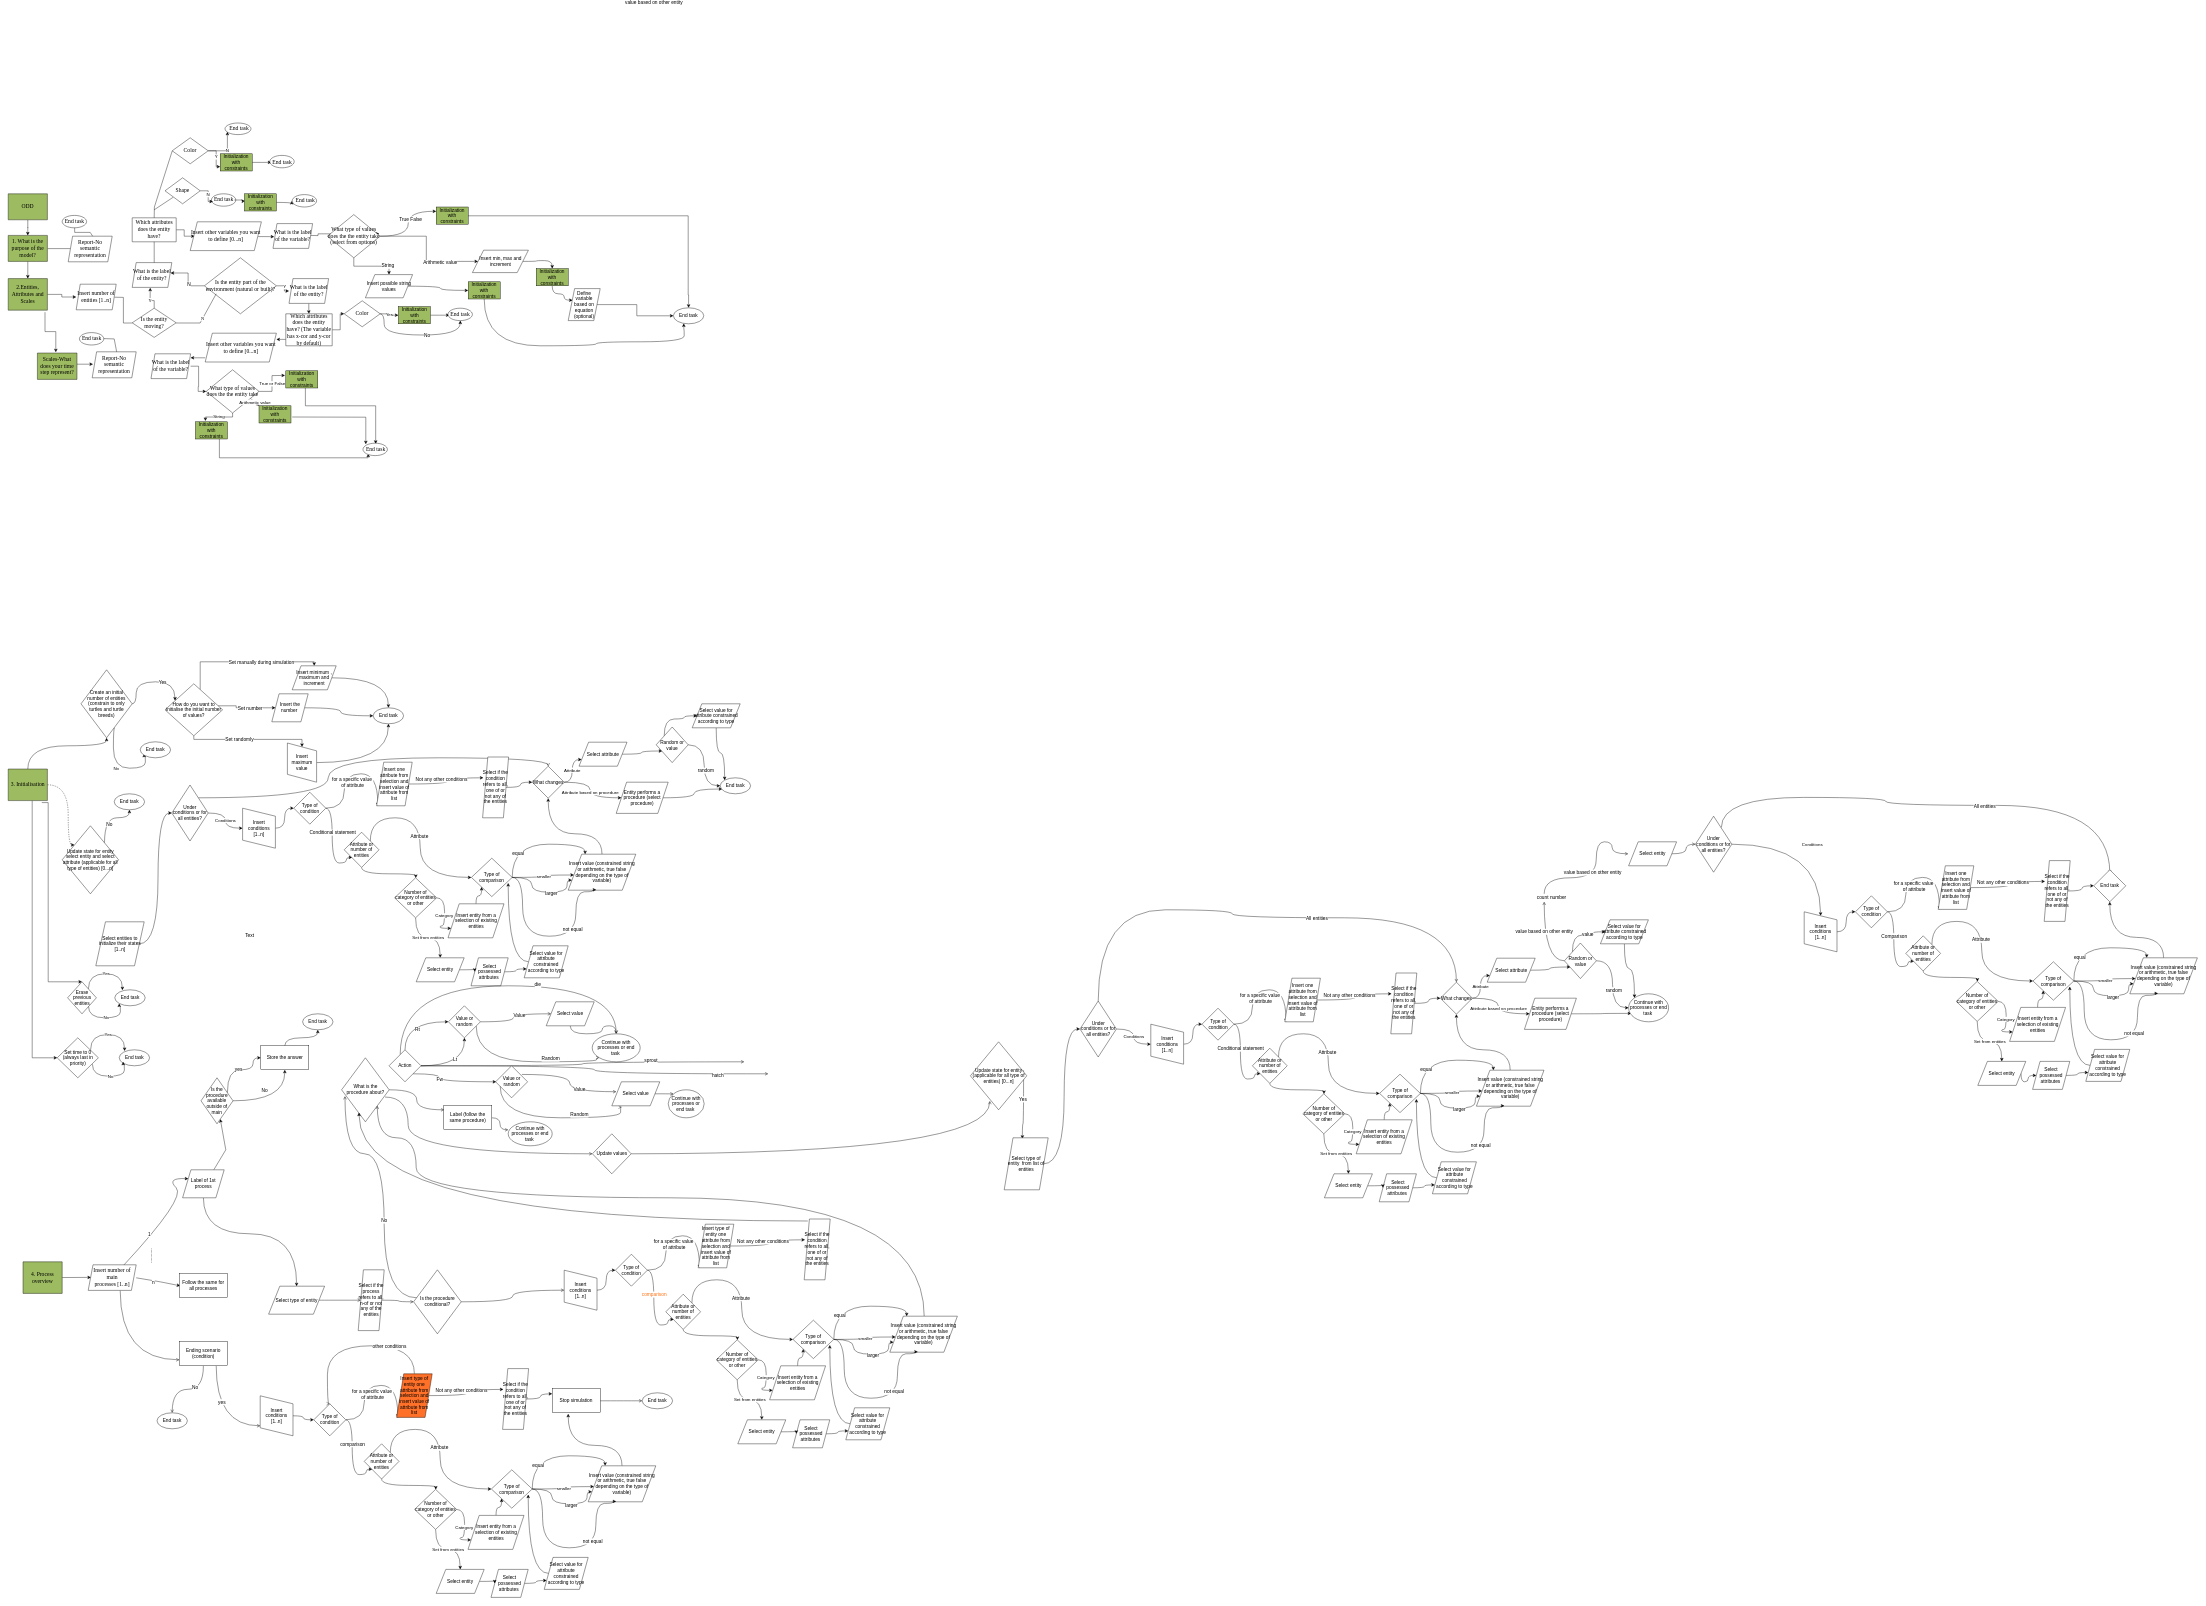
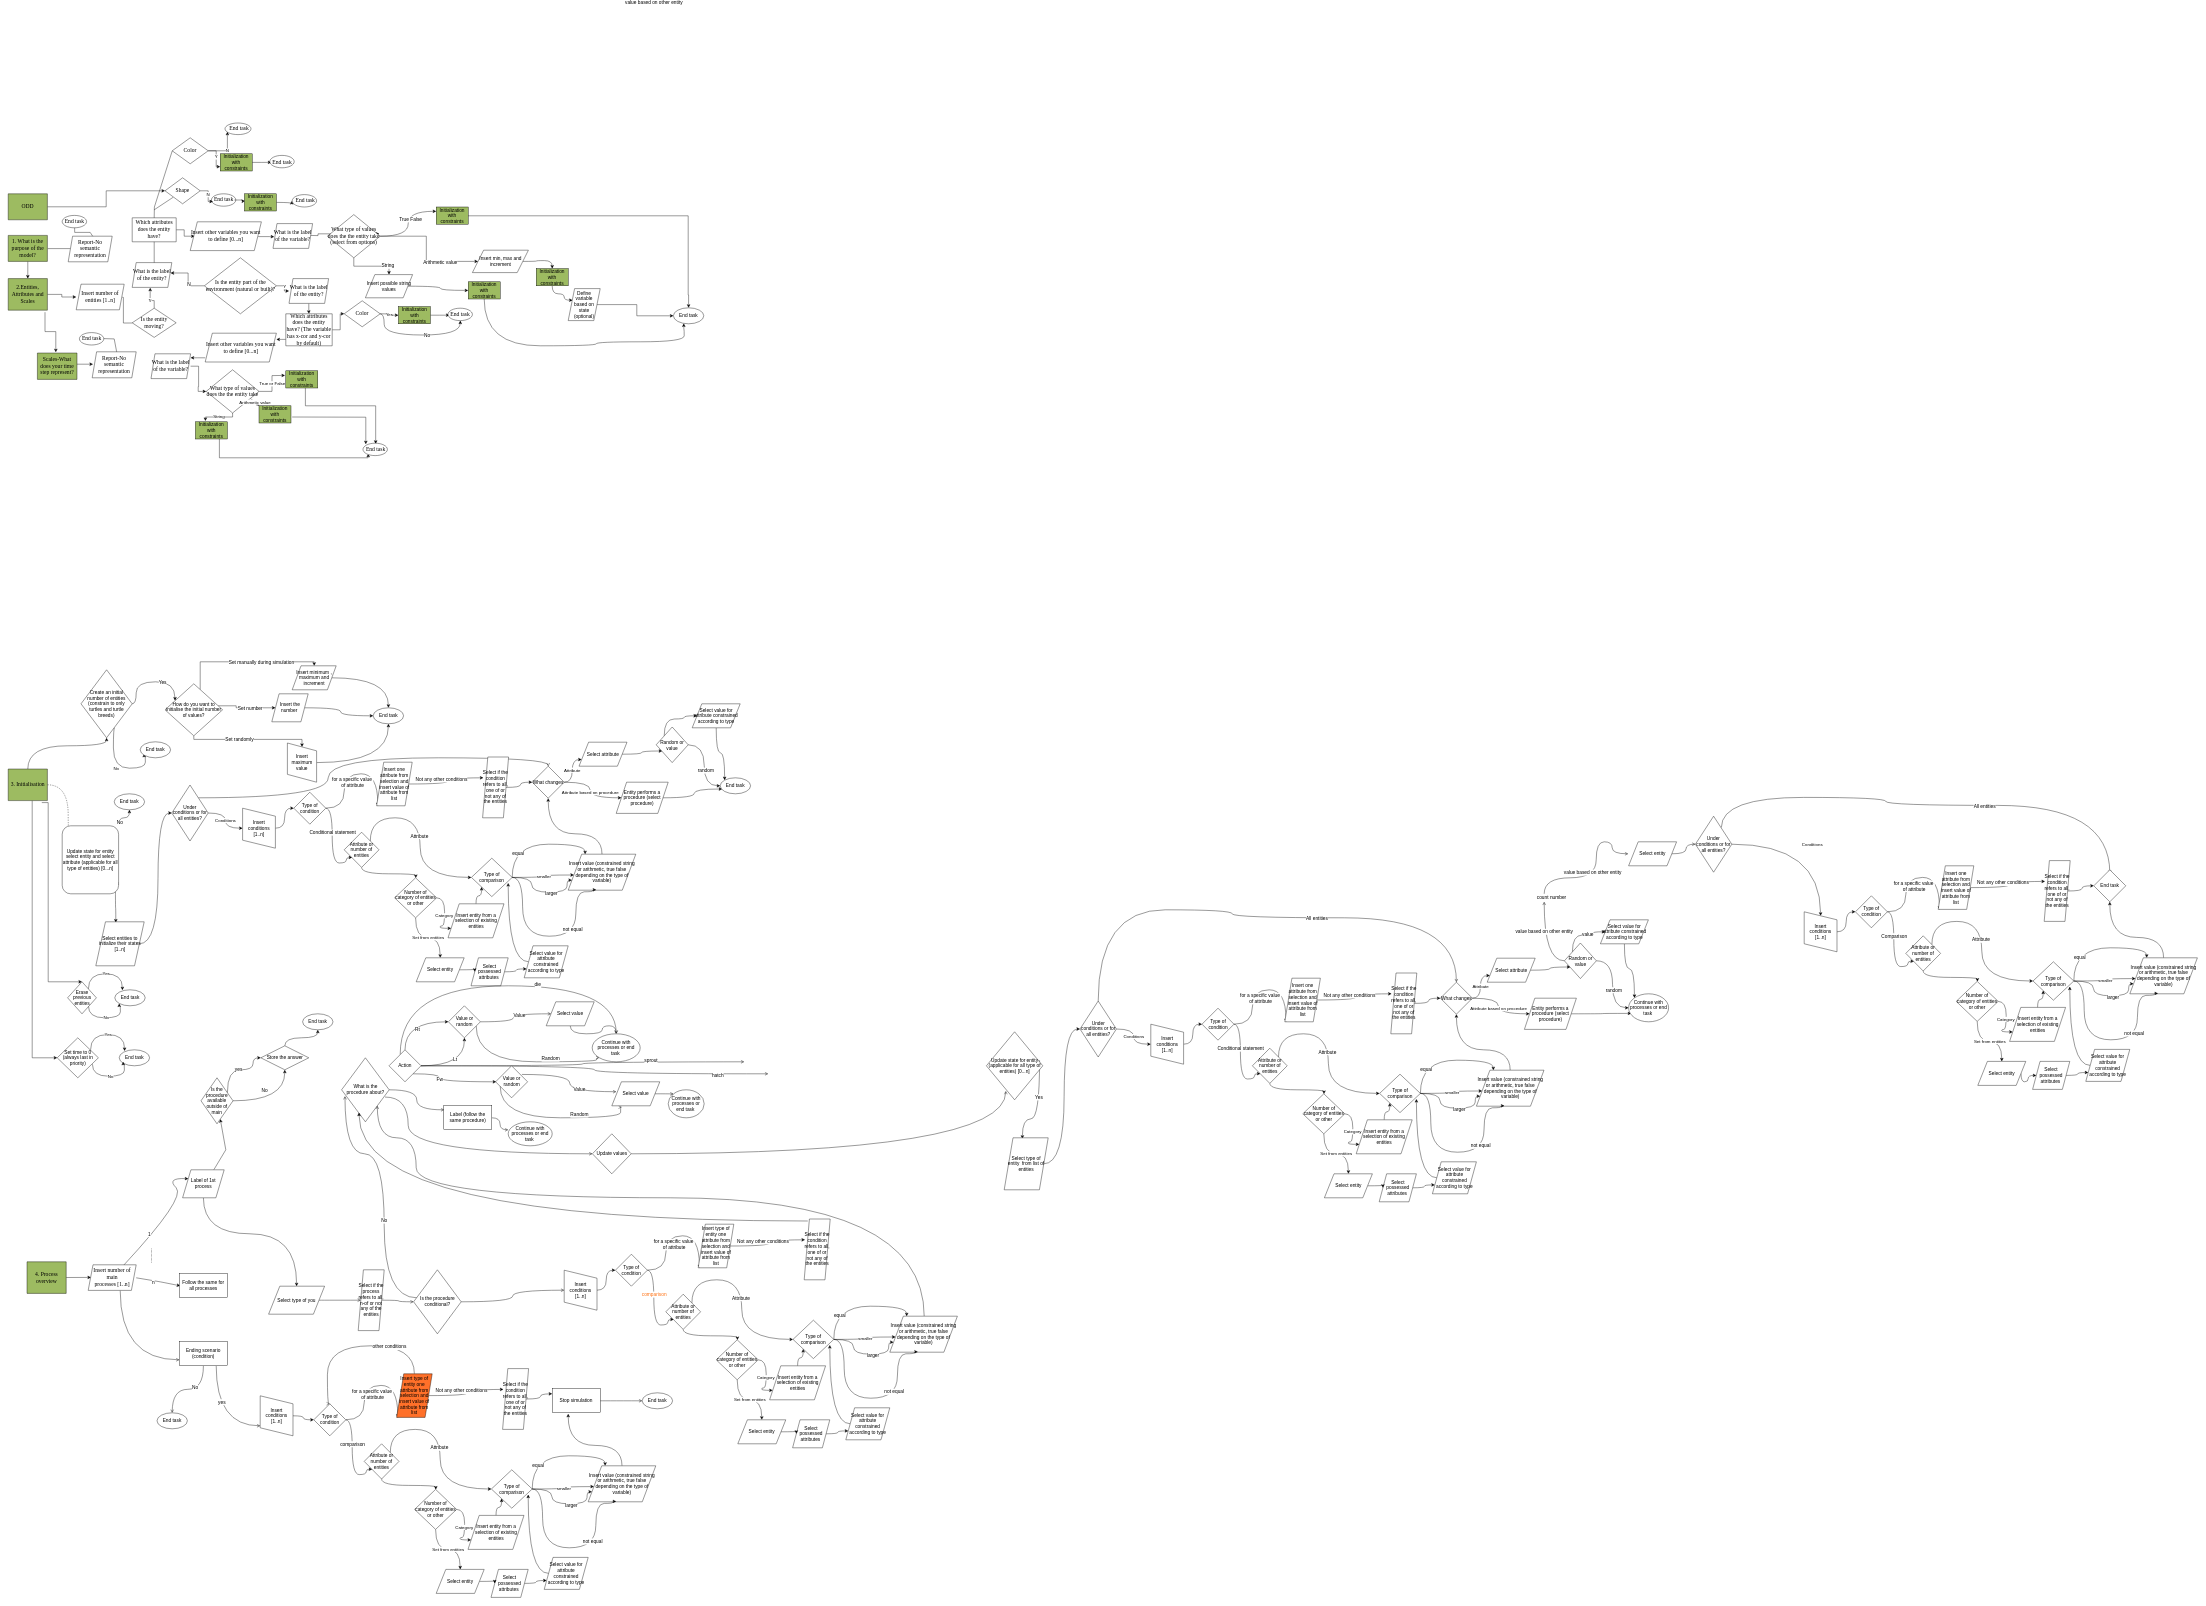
(28, 231) -> (161, 191)
(96, 297) -> (100, 297)
(584, 305) -> (584, 305)
(207, 310) -> none
(90, 860) -> (90, 860)
none -> (116, 918)
(253, 935) -> none
(285, 1058) -> (285, 1058)
(999, 1076) -> (1015, 1066)
(43, 1278) -> (47, 1278)
(297, 1300) -> (297, 1300)
